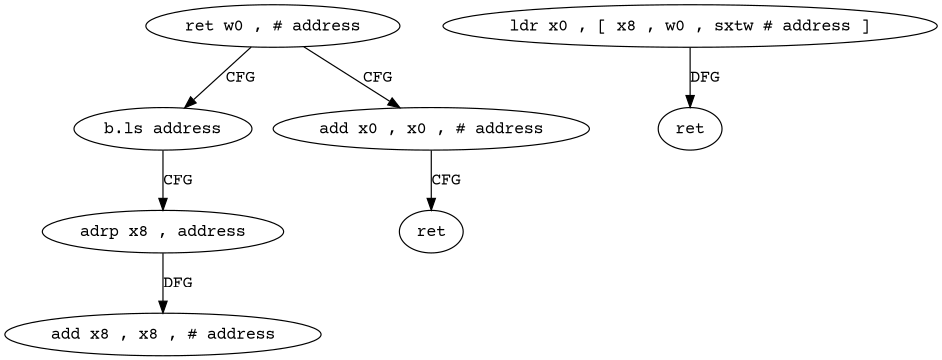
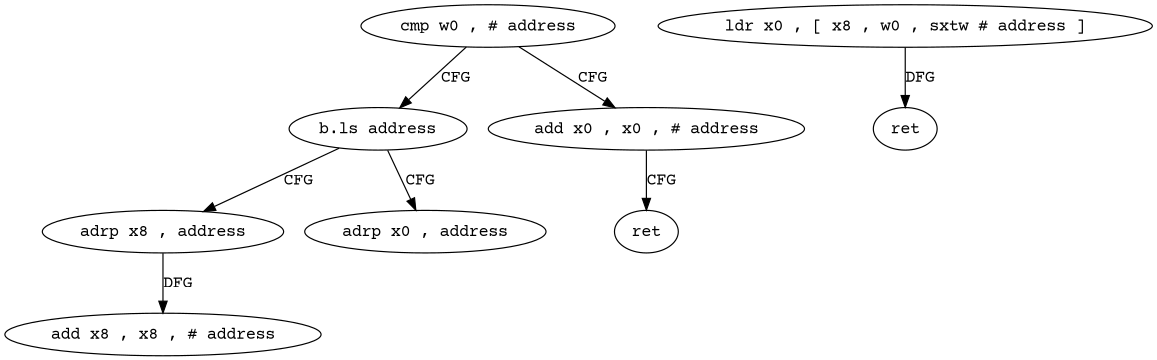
(273, 26) -> (488, 26)
none -> (425, 232)
